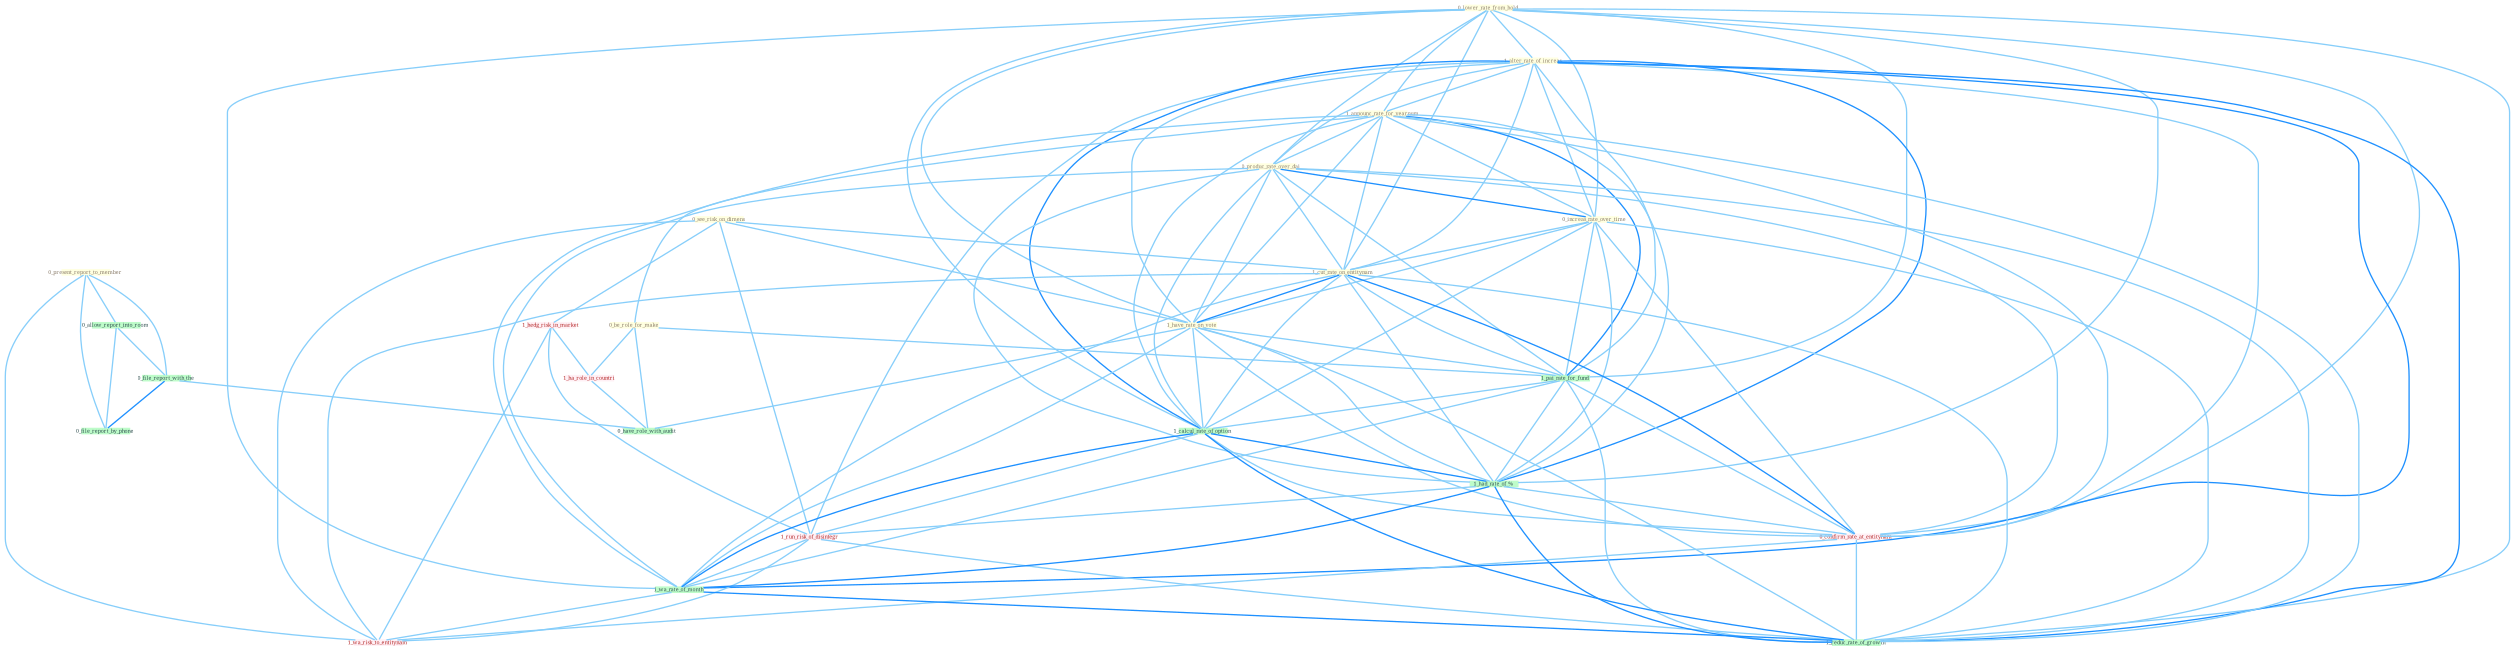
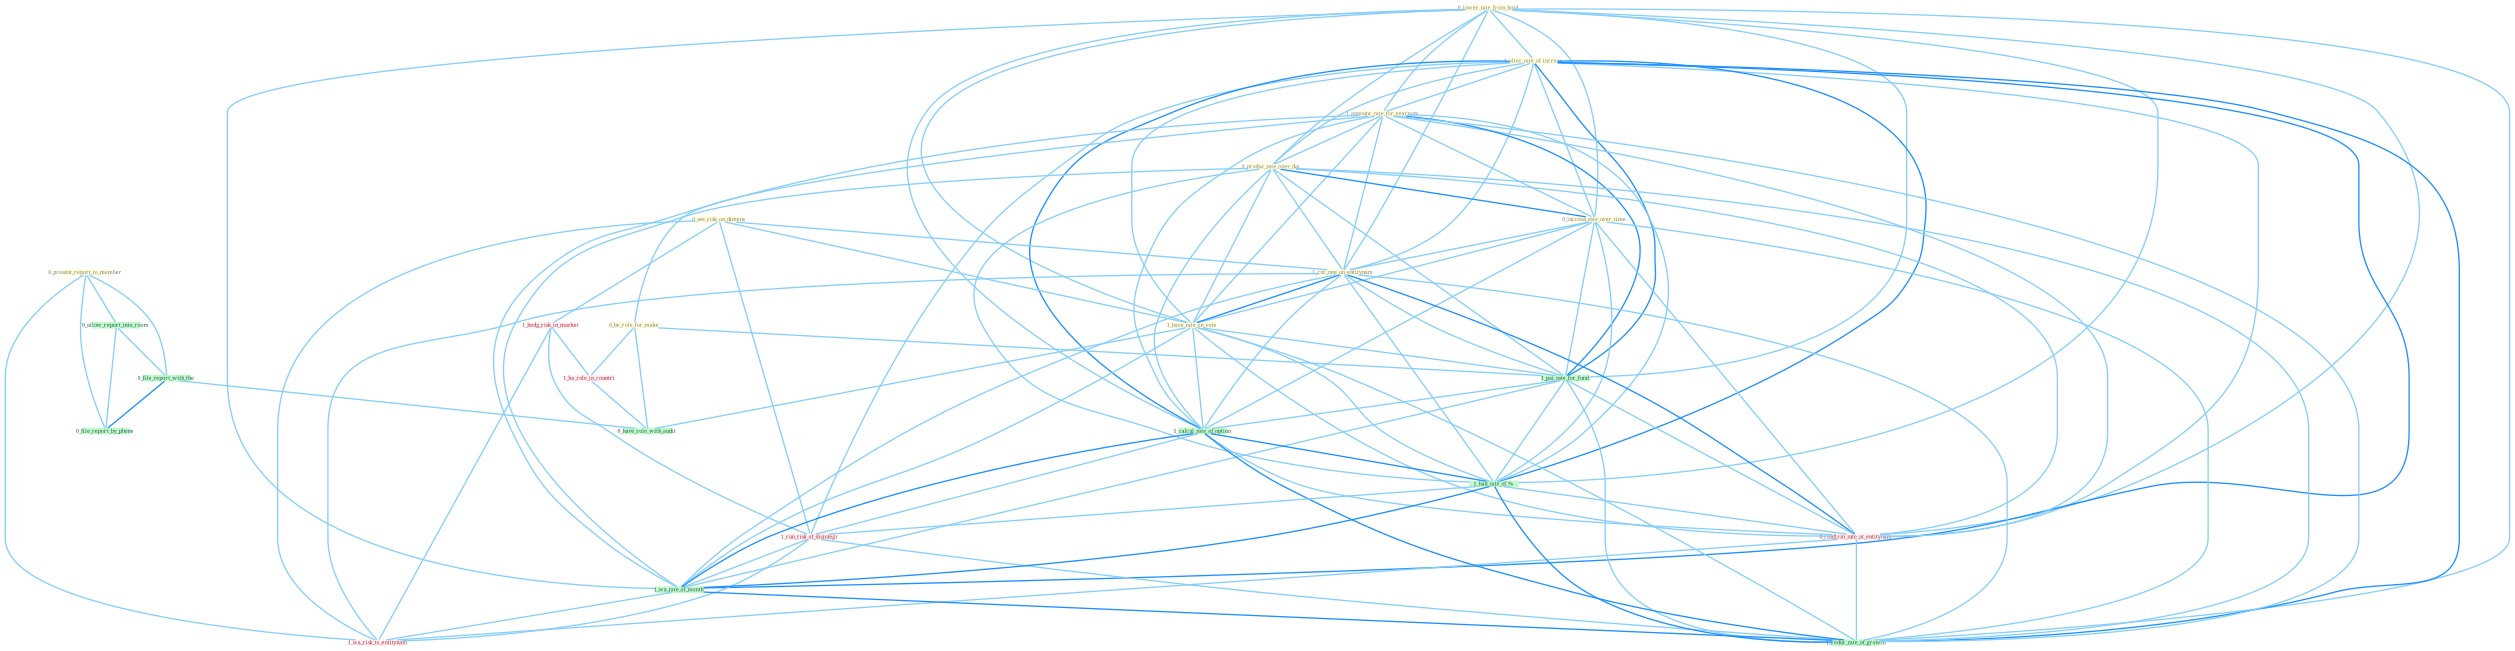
(1655, 258) -> (1655, 258)
